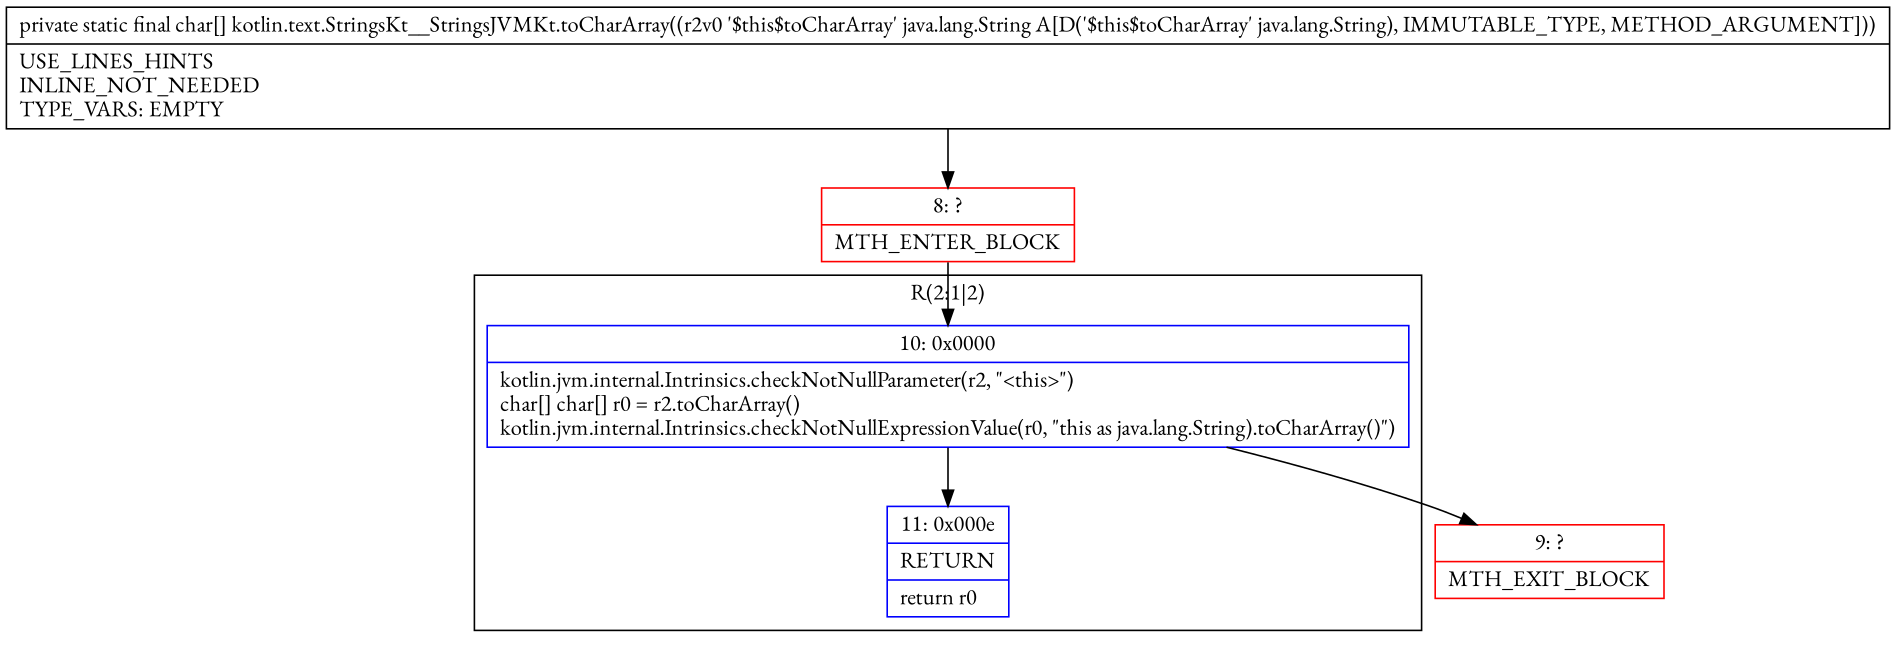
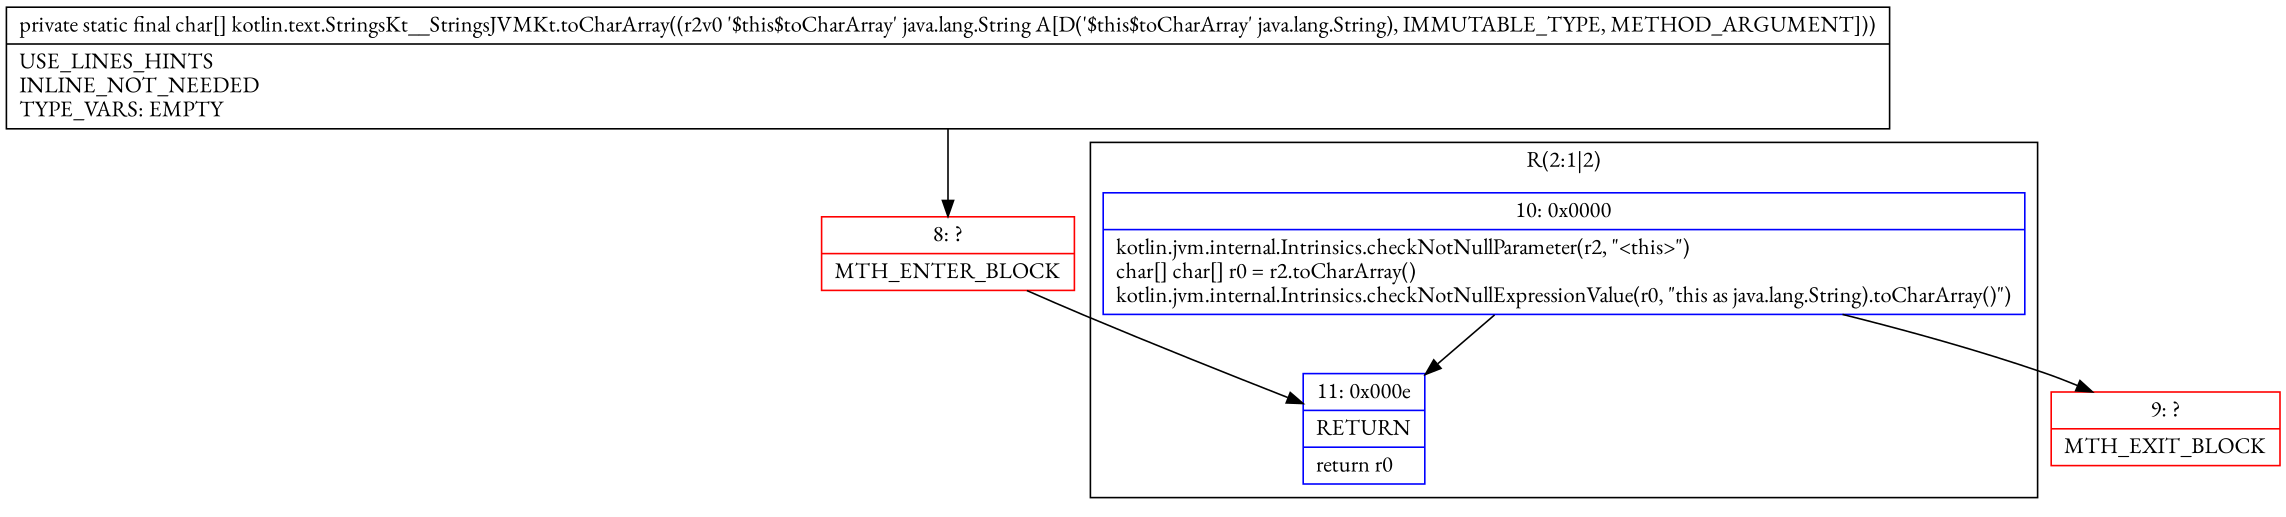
(948, 286) -> (1157, 345)
